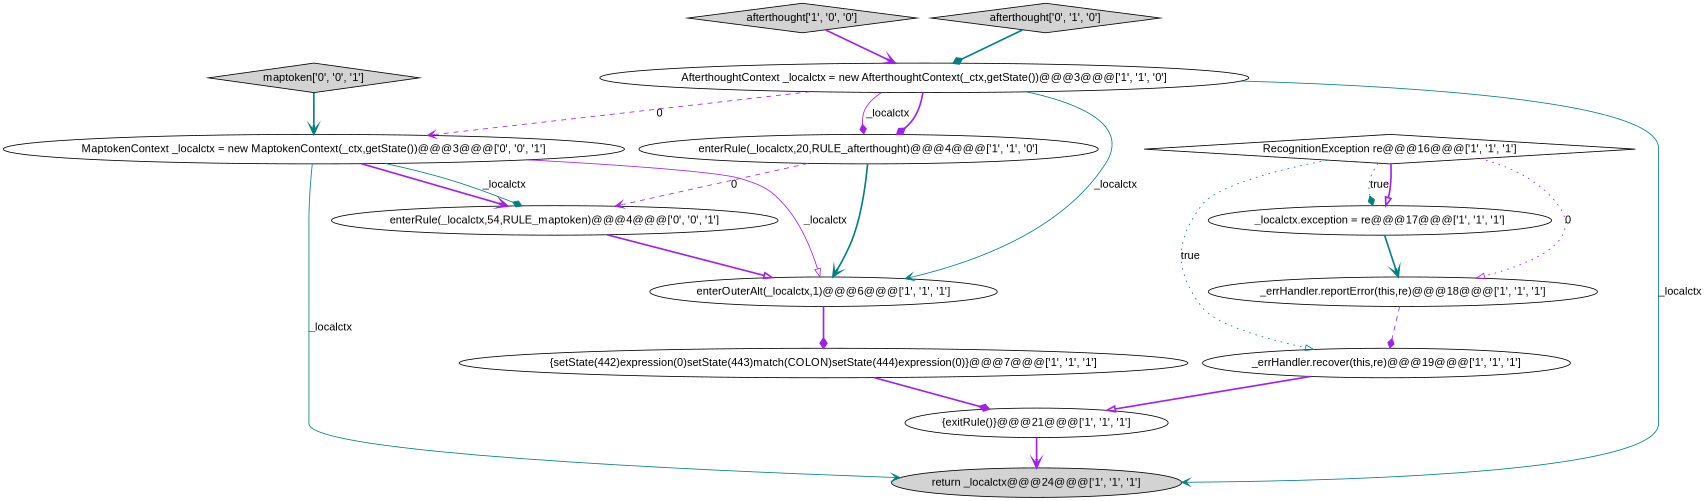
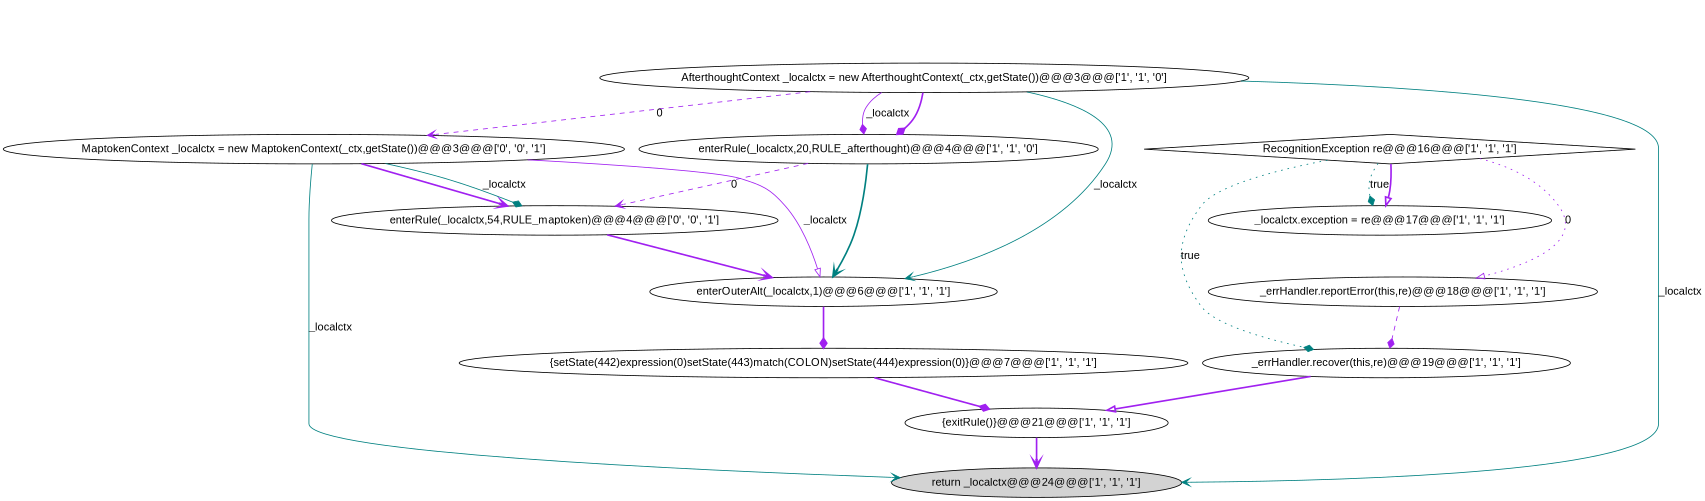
(802, 18) -> none
(1046, 18) -> none
(314, 78) -> none
(1182, 245) -> (1182, 245)
(1390, 252) -> none
(686, 255) -> (686, 255)
